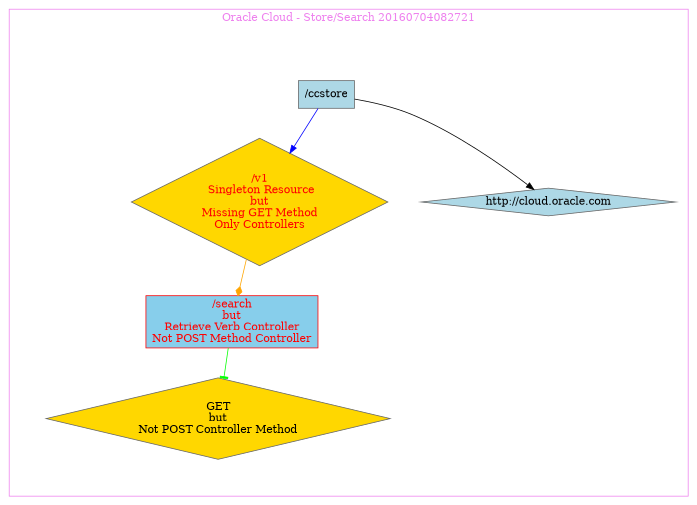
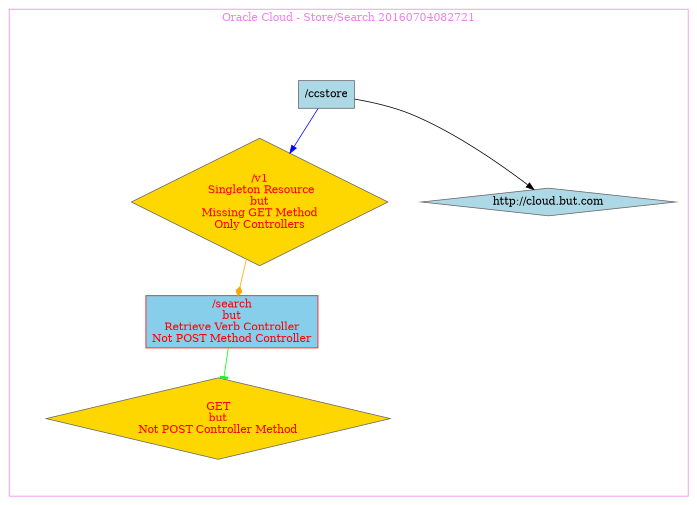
(548, 202) -> (548, 202)
(218, 419) -> (218, 419)
